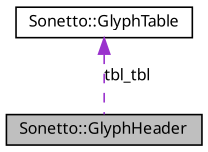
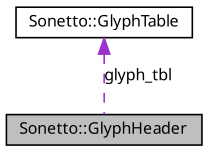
(127, 76) -> (139, 76)
